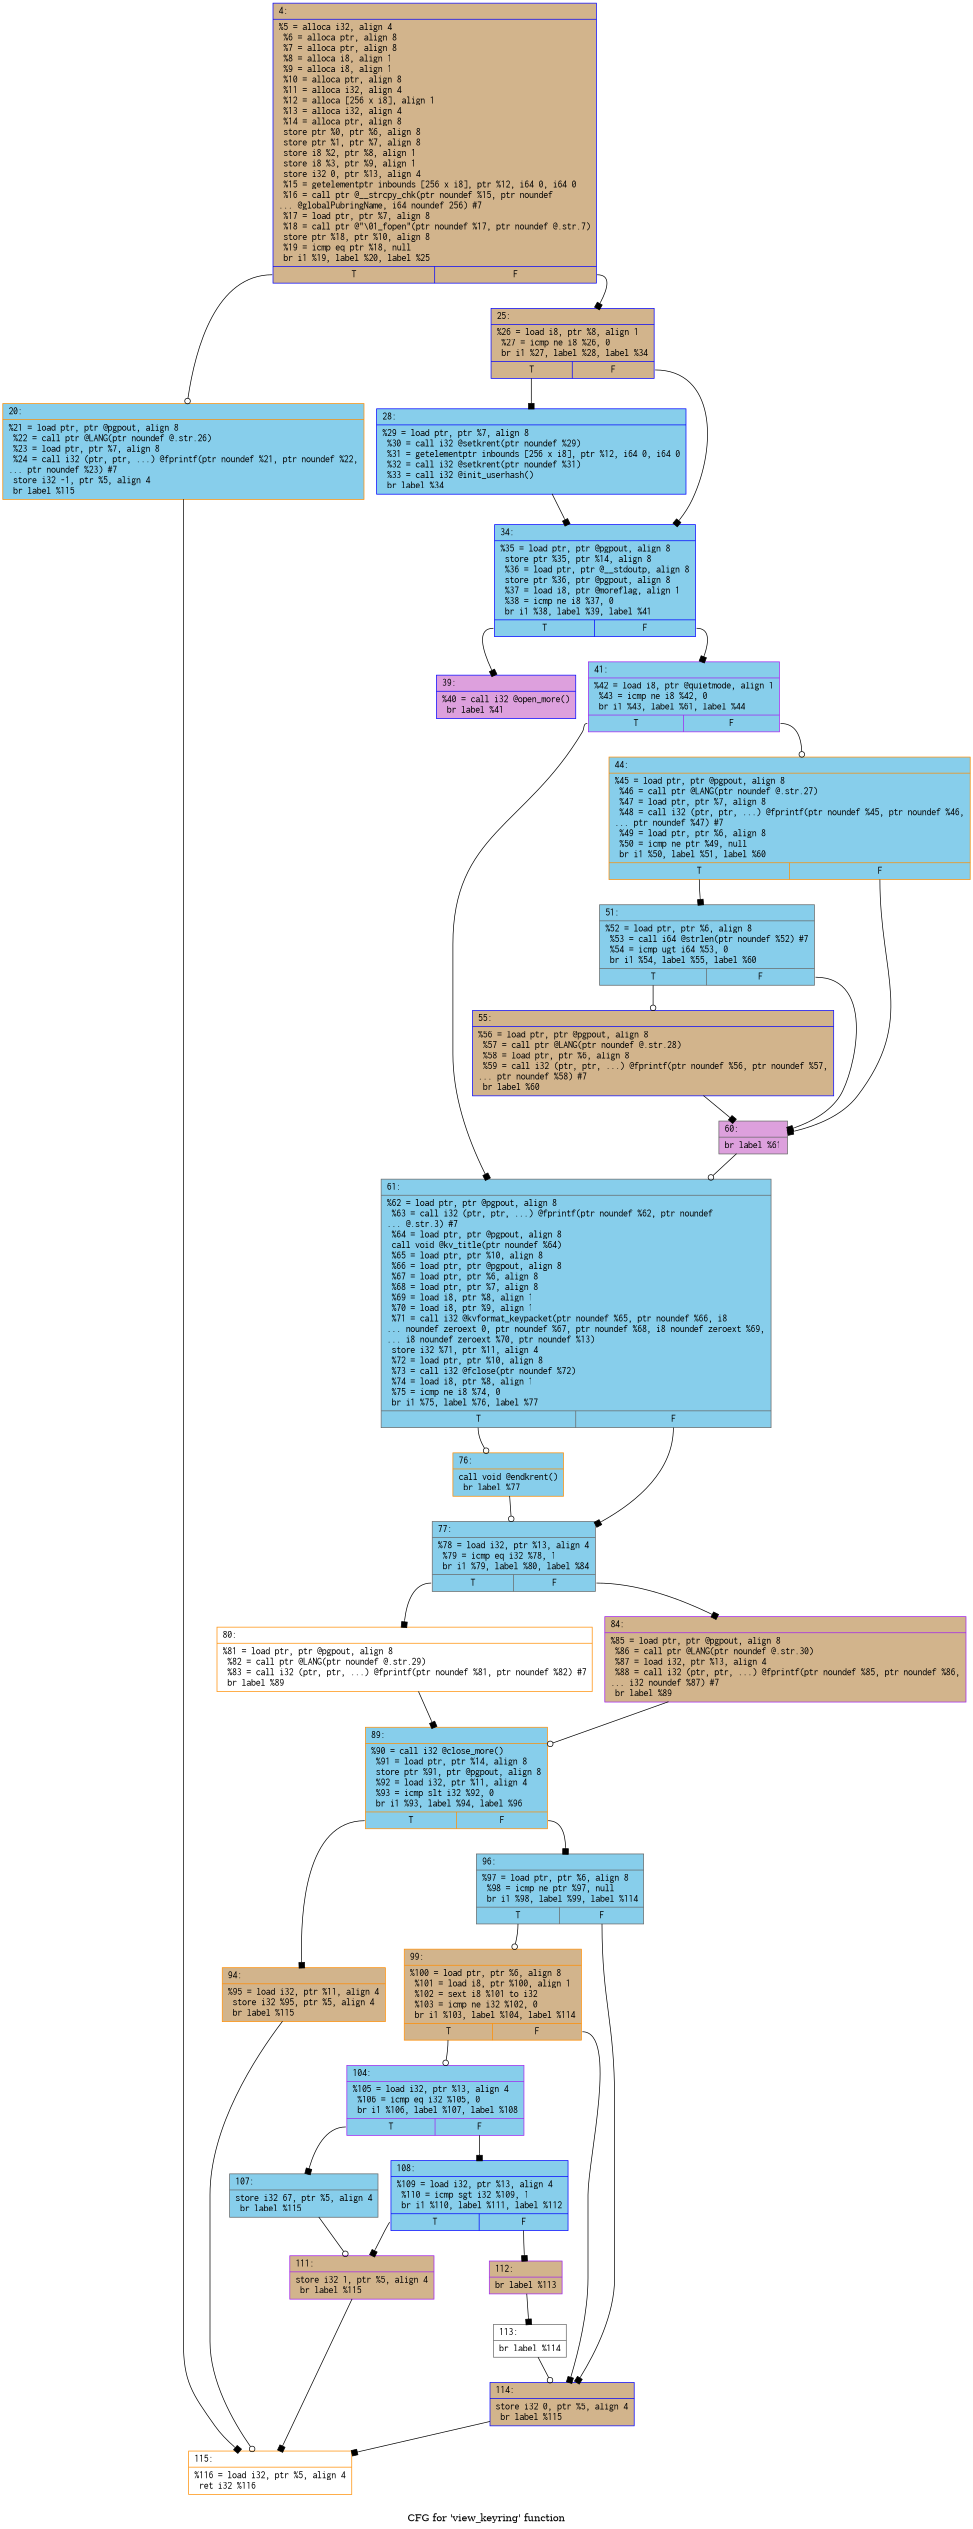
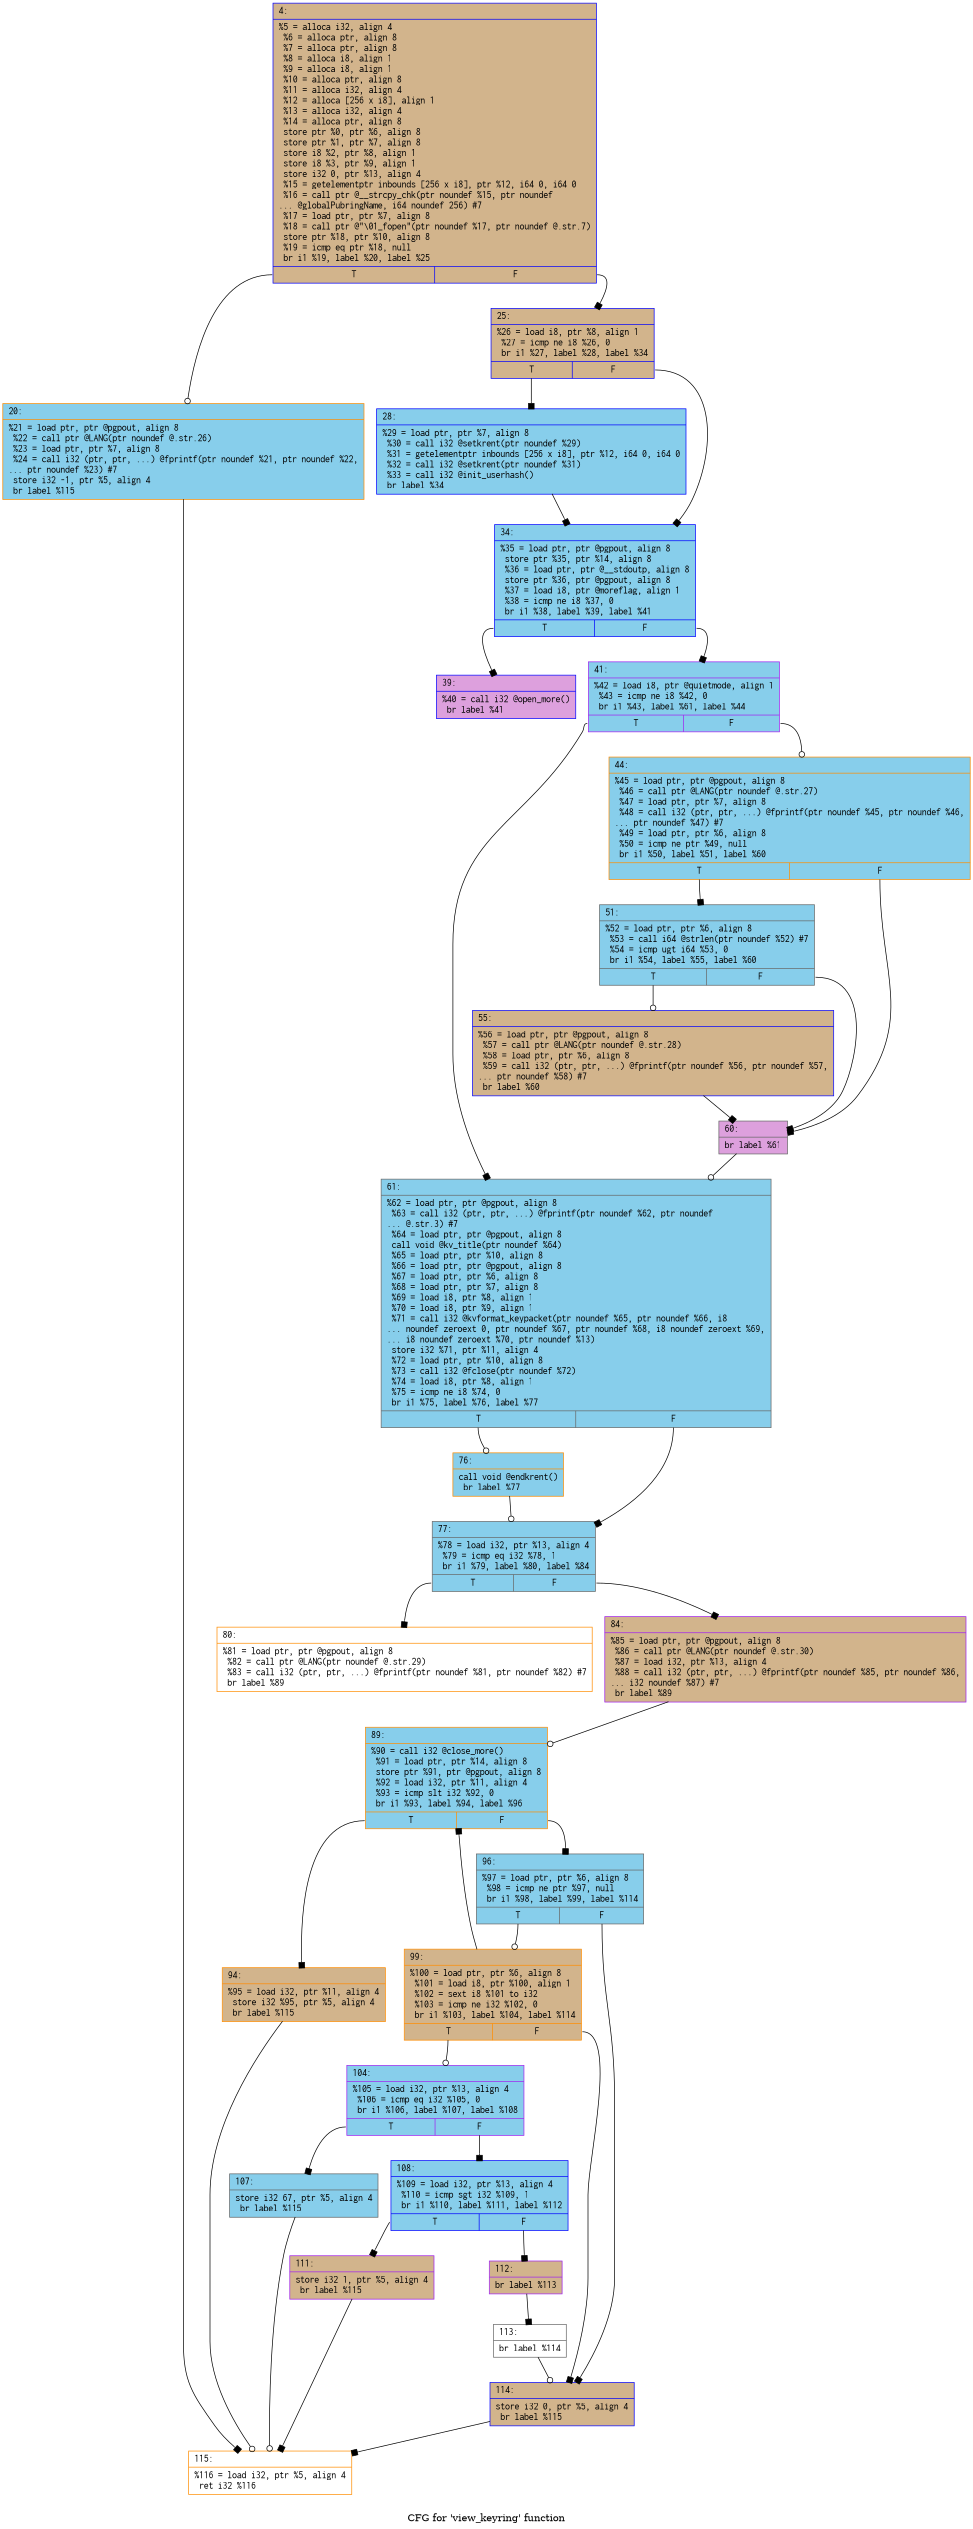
(425, 1706) -> (465, 1893)
(331, 2234) -> (274, 2330)
